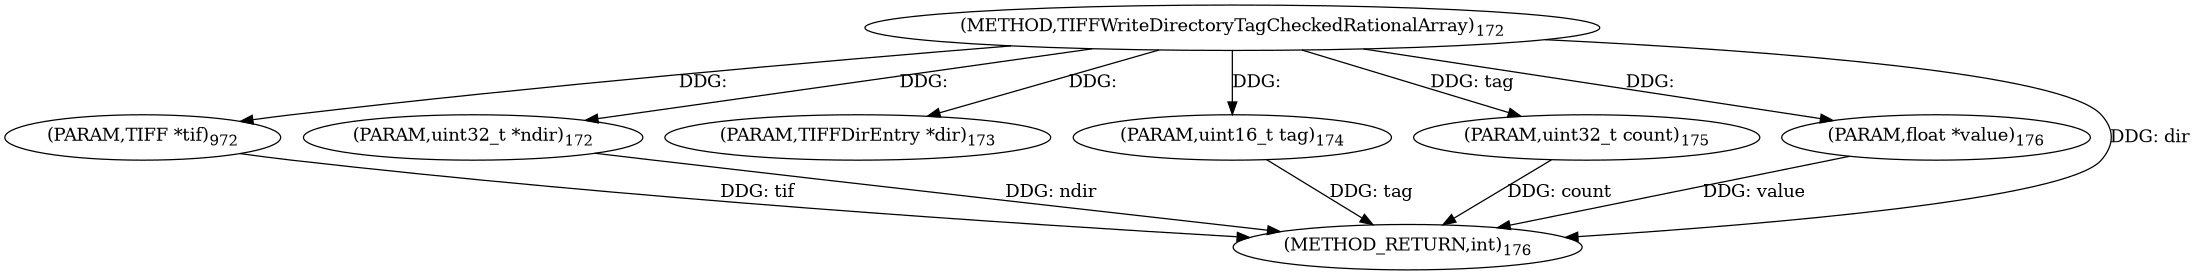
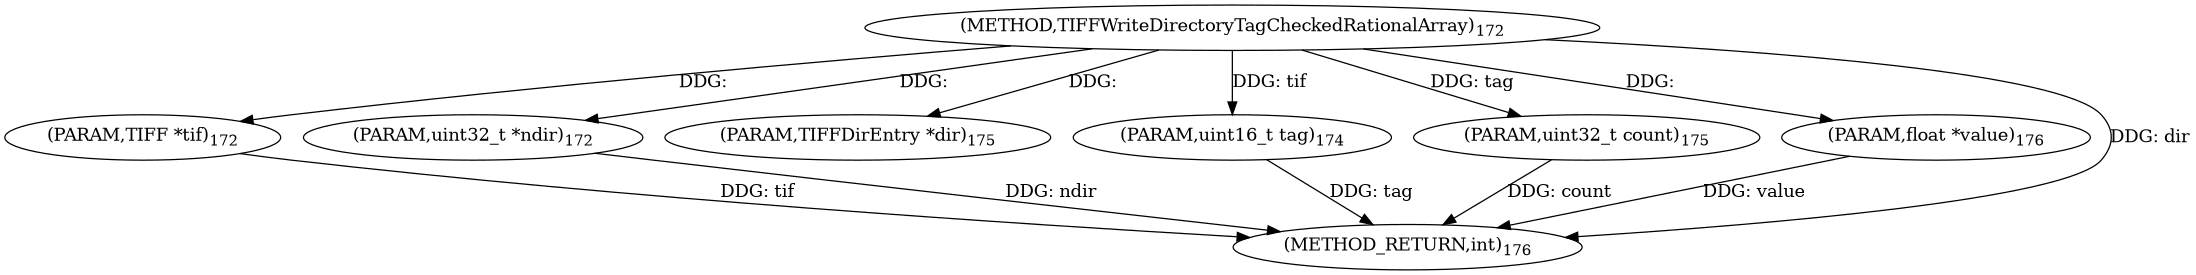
(1259, 83) -> (1270, 83)
(224, 136) -> (224, 136)
(981, 136) -> (981, 136)
